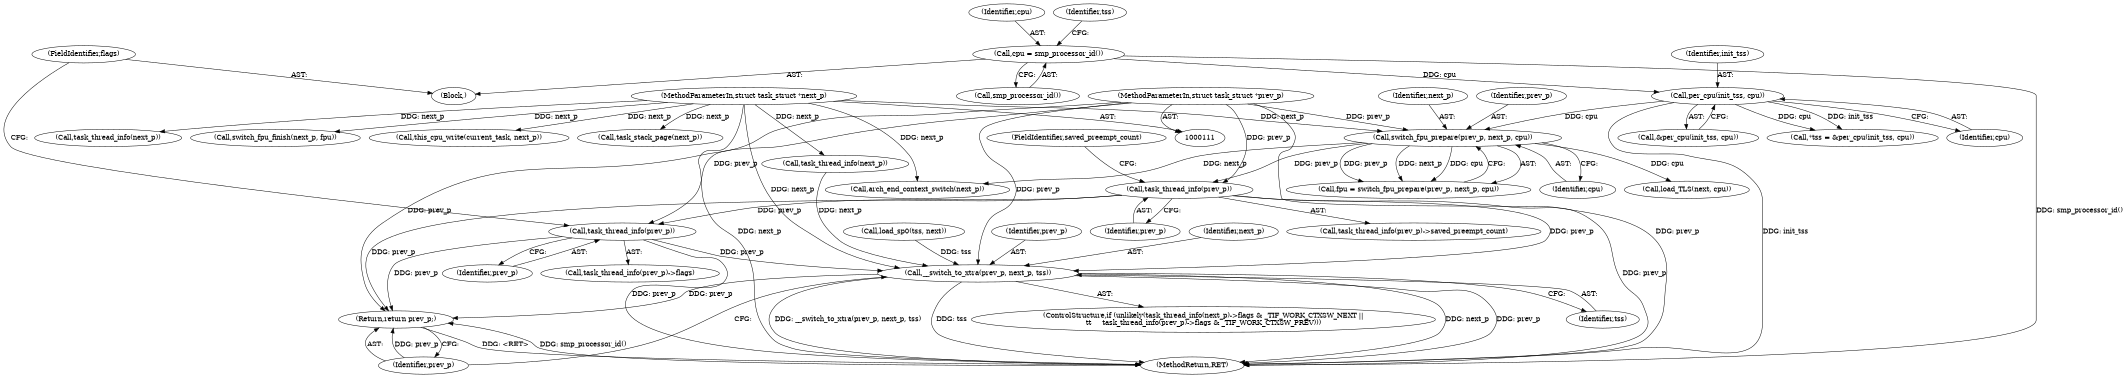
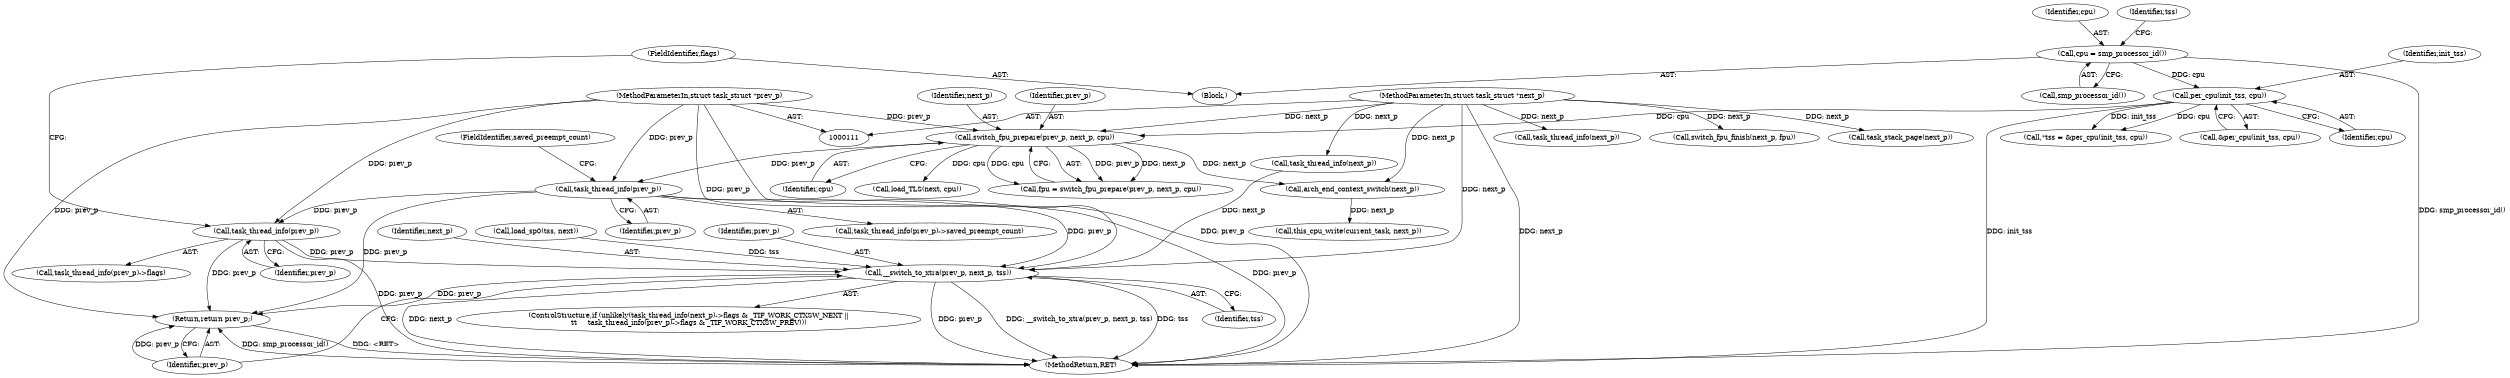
(607, 116) -> (1351, 208)
